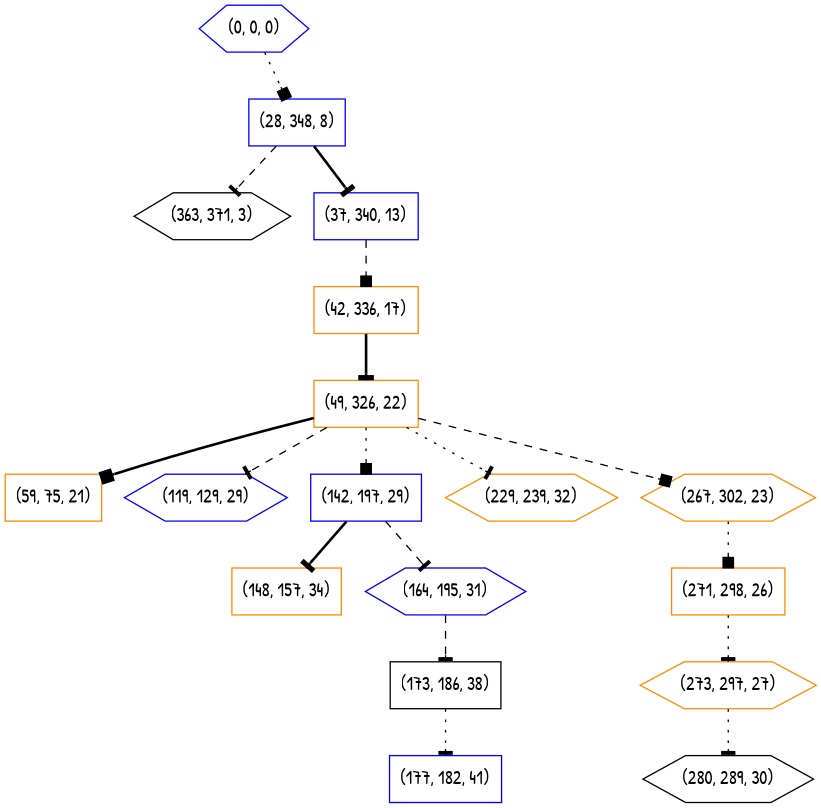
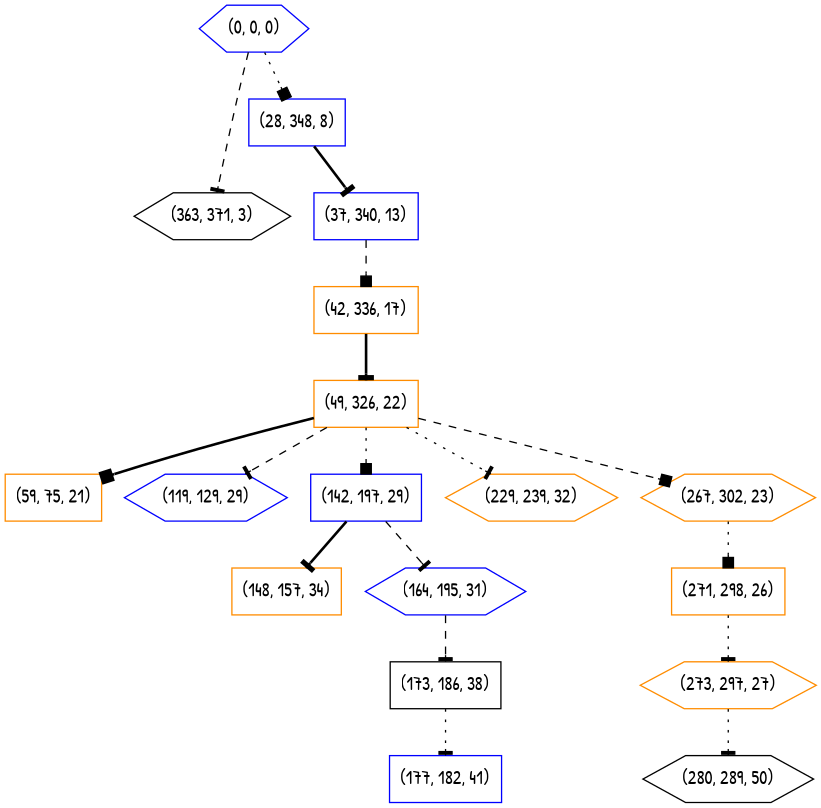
(257, 167) -> (233, 119)
(728, 779) -> (728, 779)
